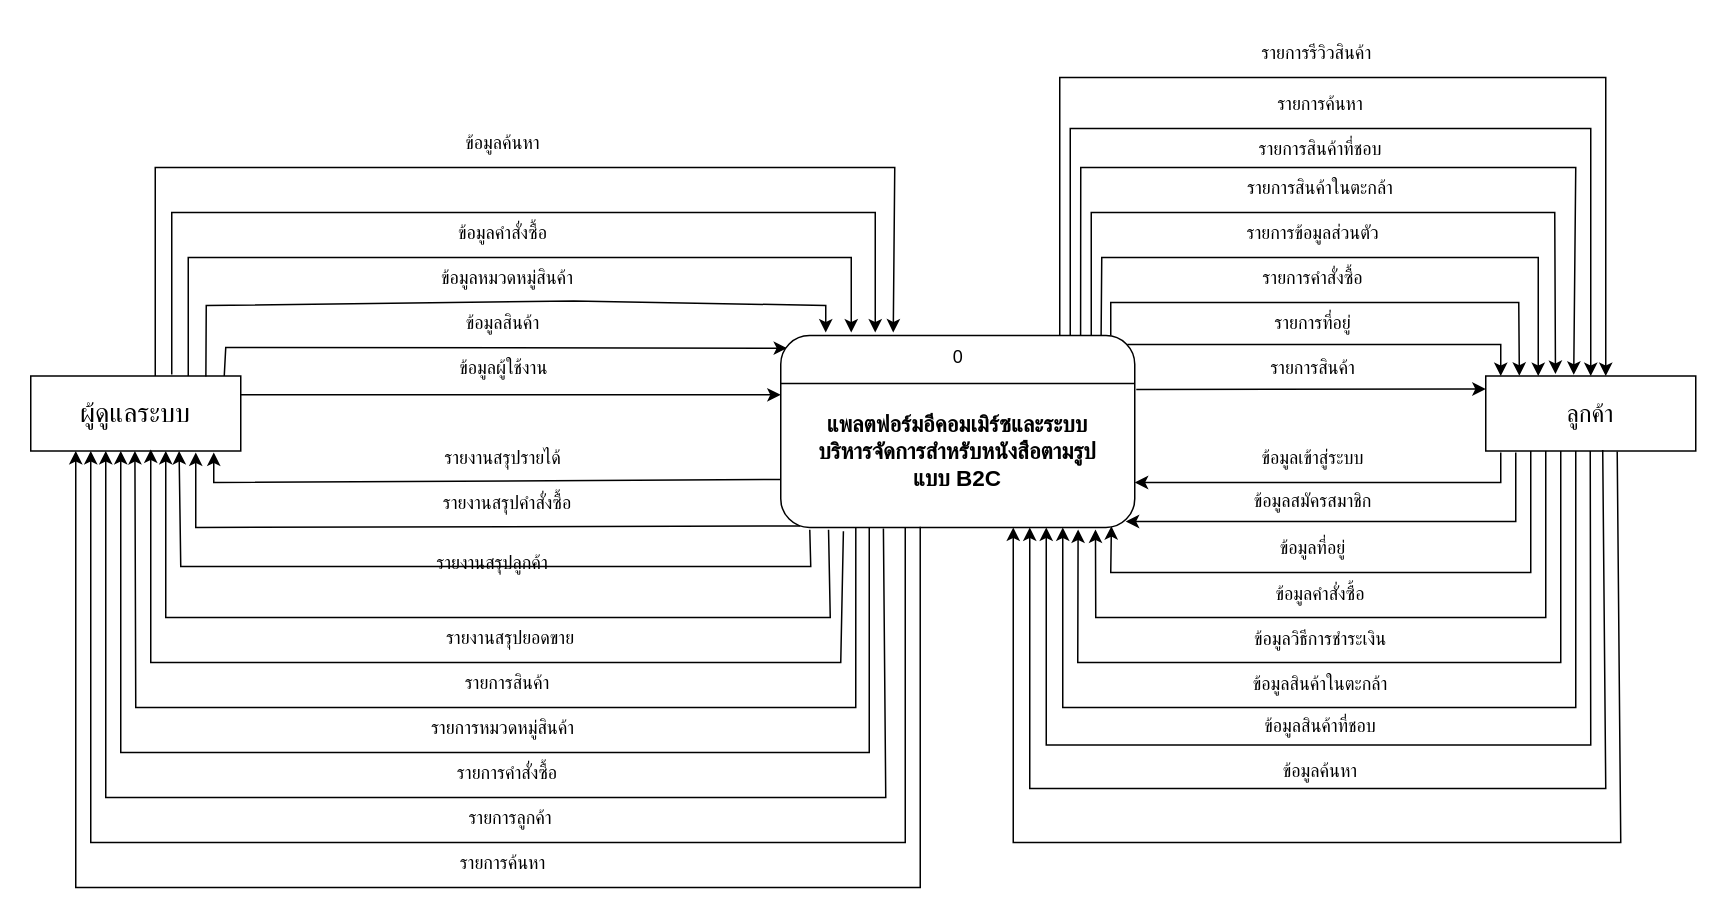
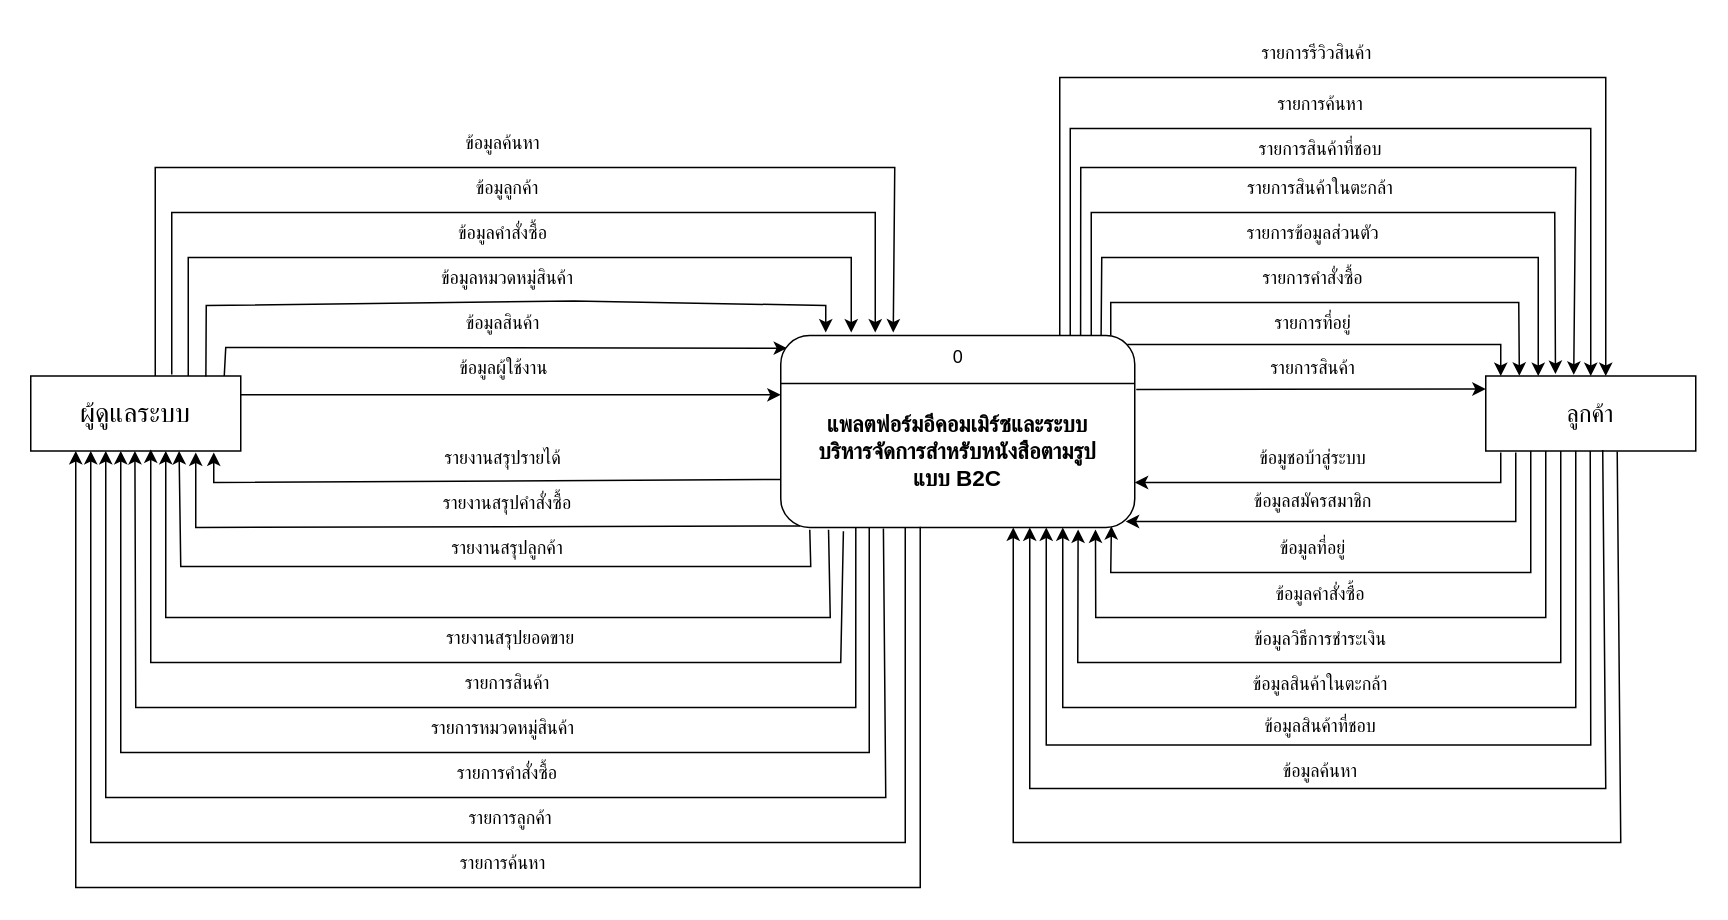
none -> (507, 188)
(1313, 458) -> (1313, 458)
(492, 563) -> (507, 548)
